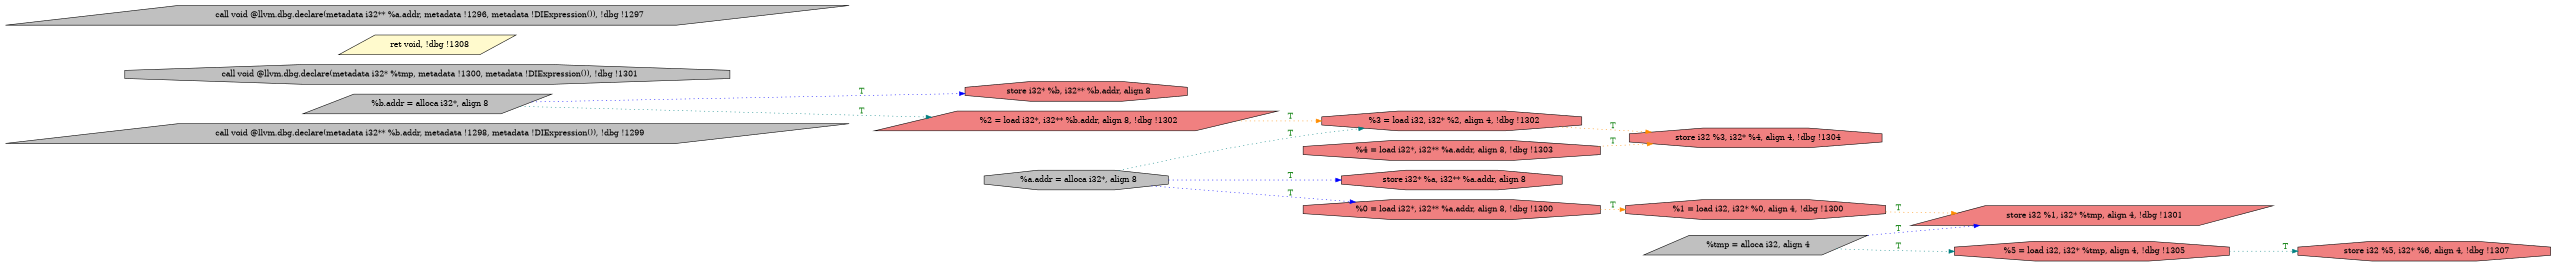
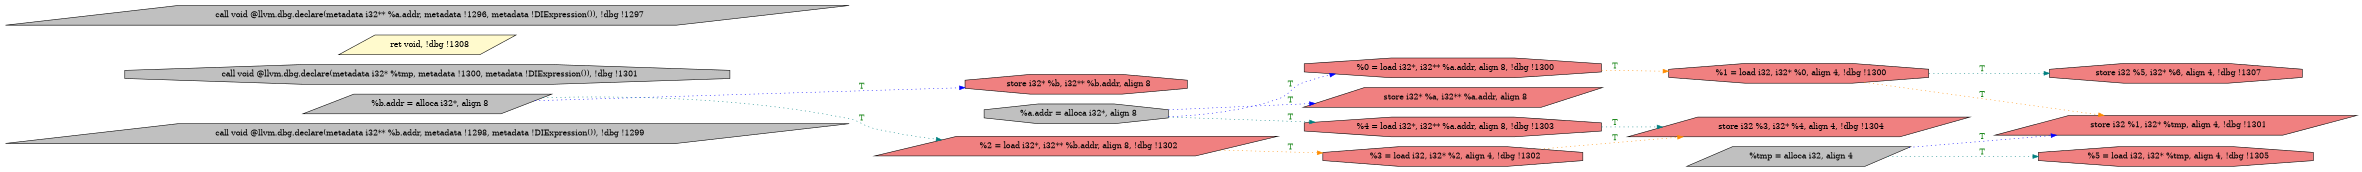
(1756, 138) -> (1799, 127)
(1623, 145) -> (1629, 127)
(1238, 147) -> (1239, 119)
(1452, 180) -> (1453, 97)
(2261, 251) -> (1986, 73)
